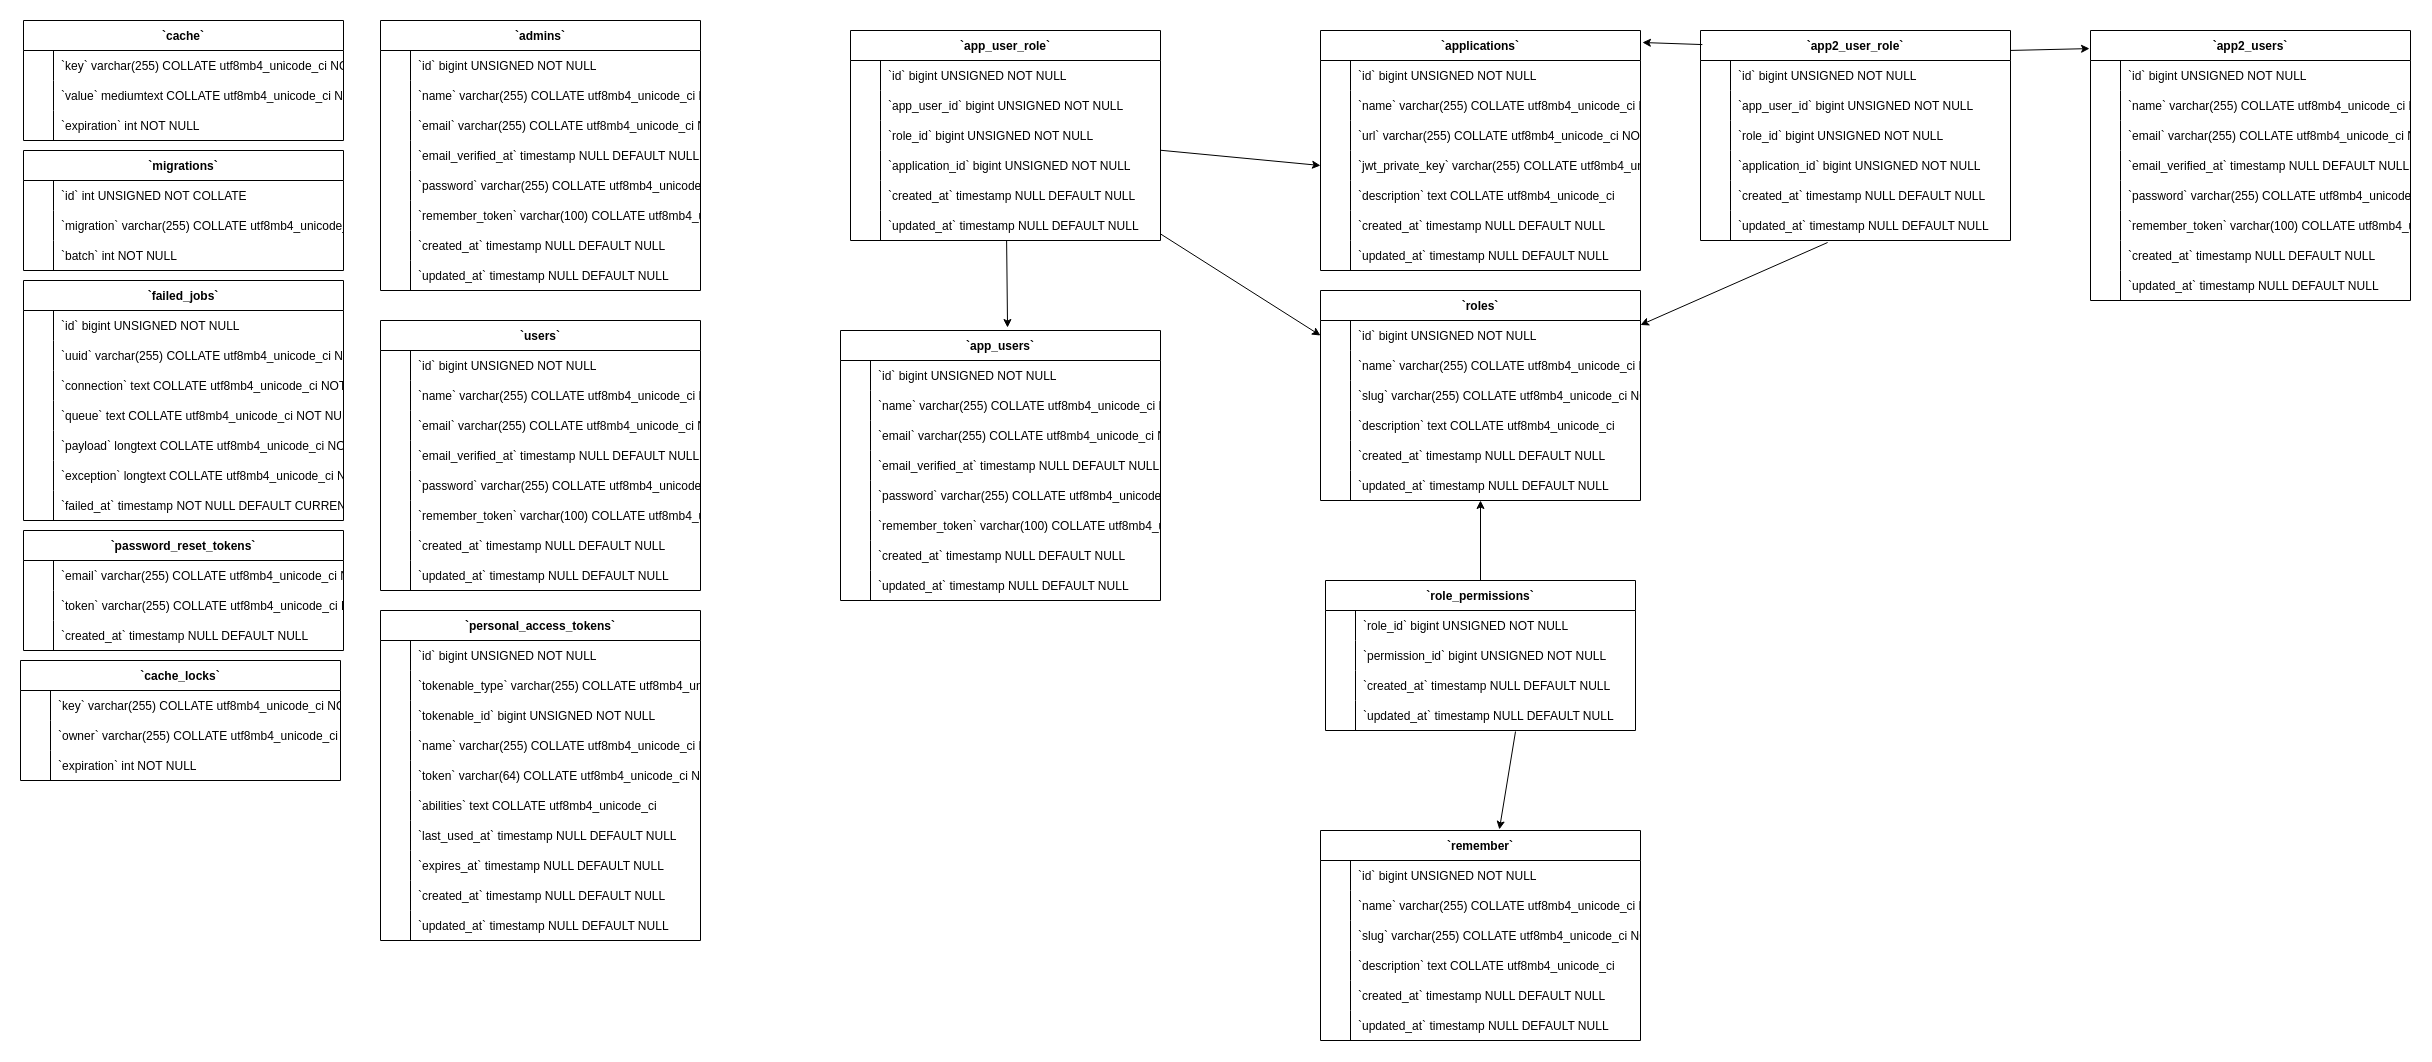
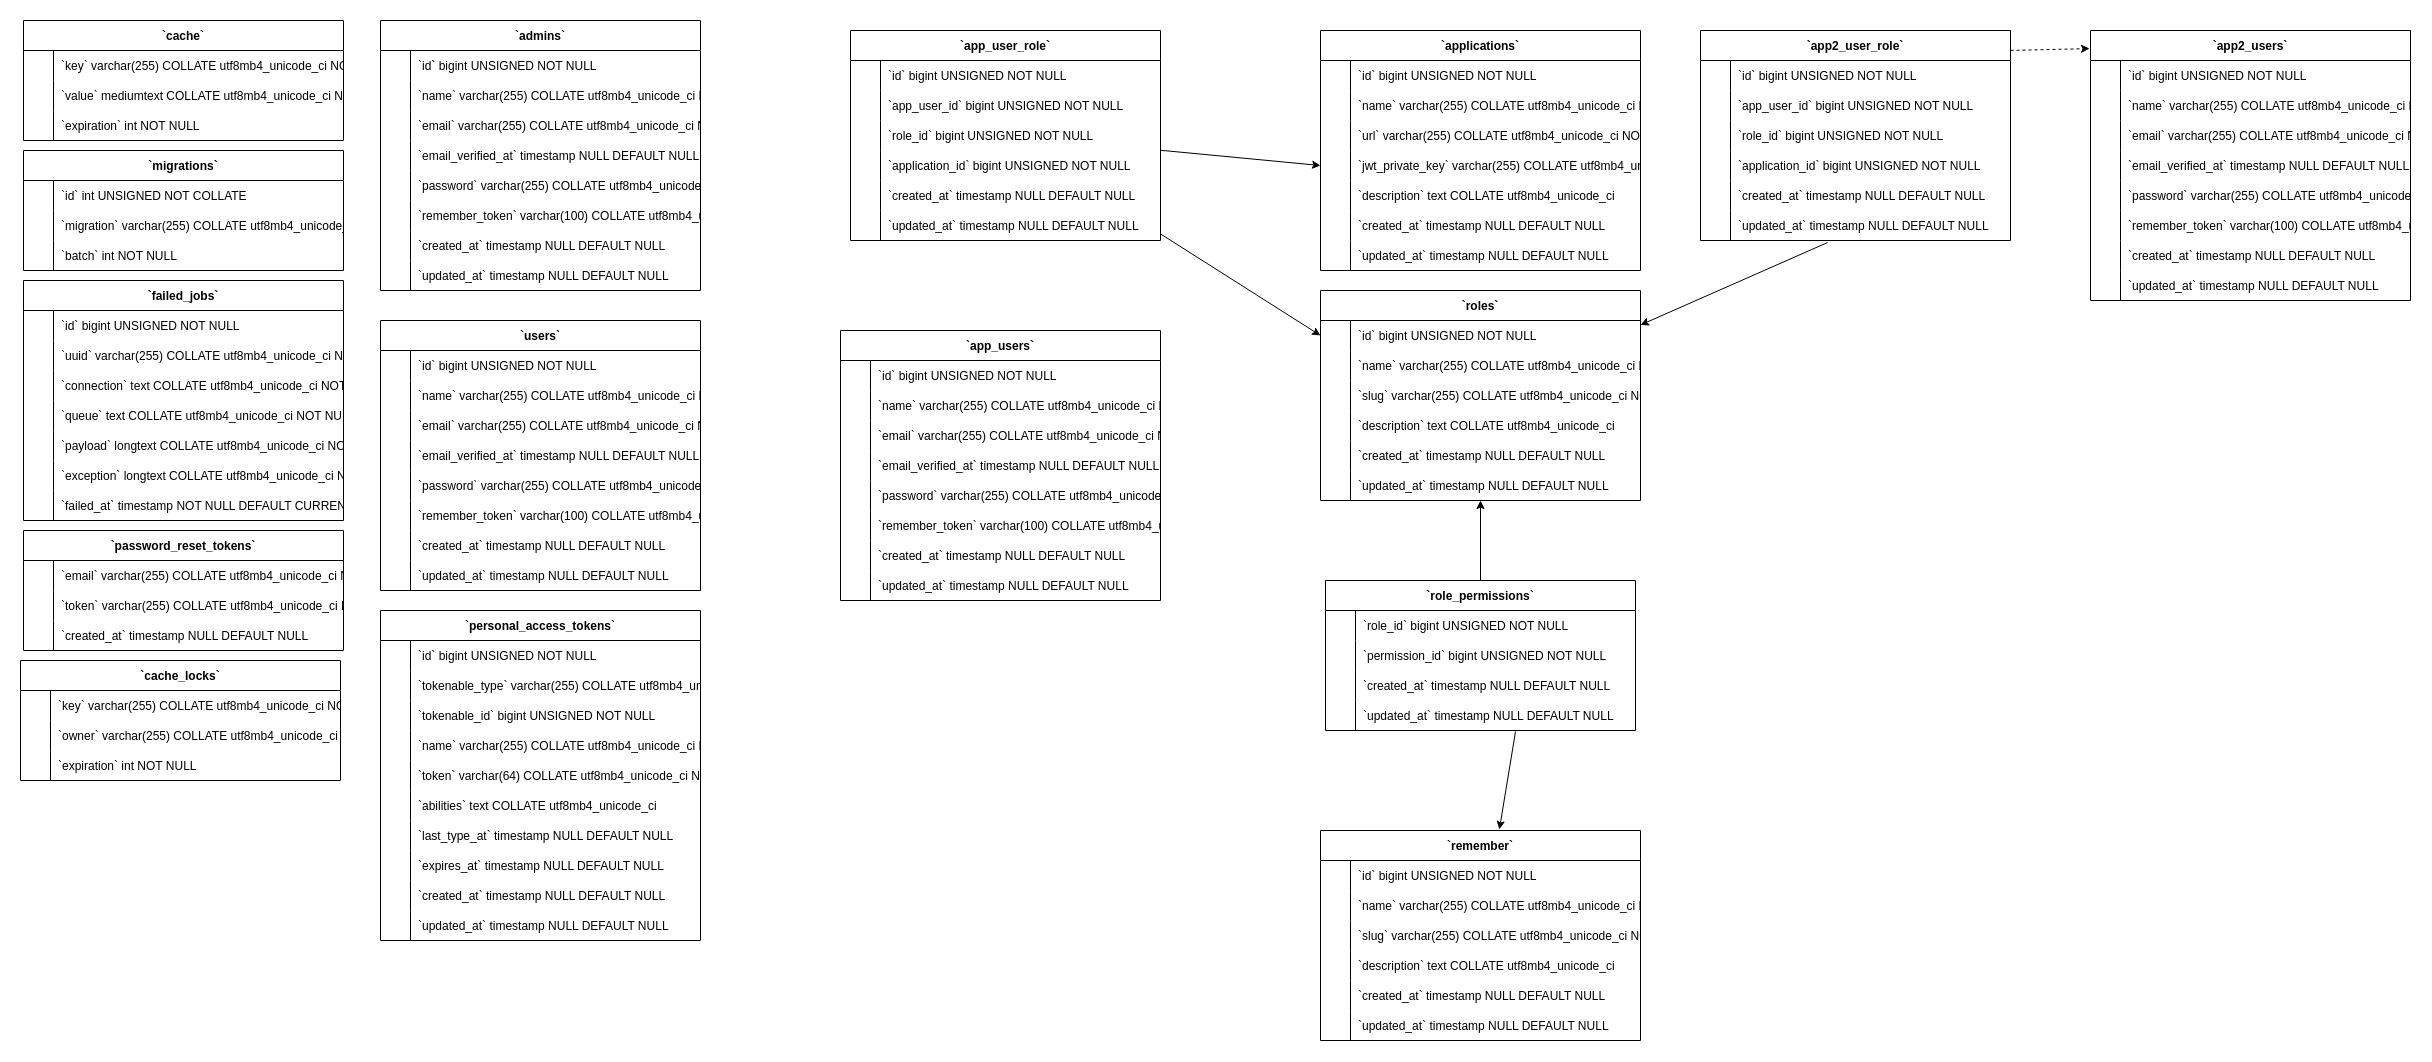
(1676, 44) -> none
(2047, 50) -> (2047, 50)
(1007, 281) -> none
(550, 836) -> (550, 836)
